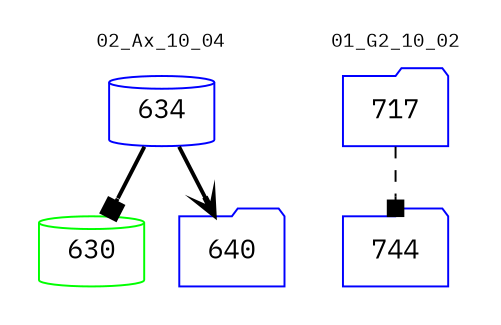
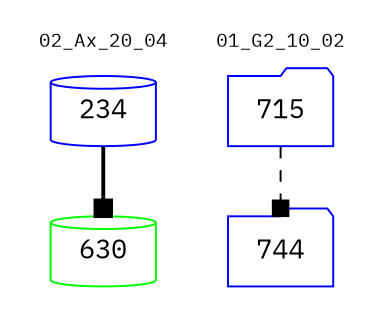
(162, 42) -> (104, 42)
(162, 111) -> (103, 111)
(396, 111) -> (281, 111)
(232, 251) -> none
